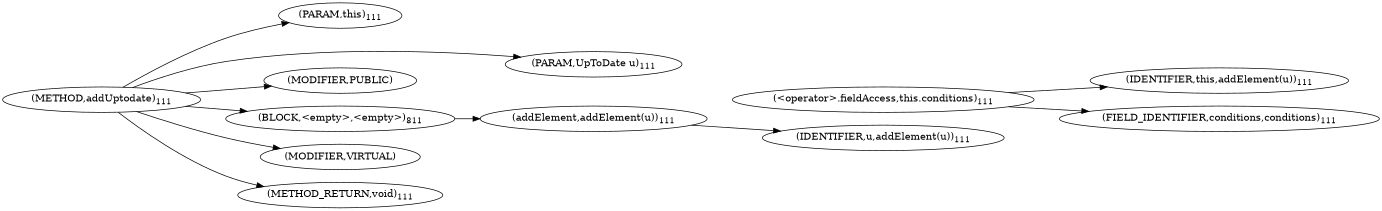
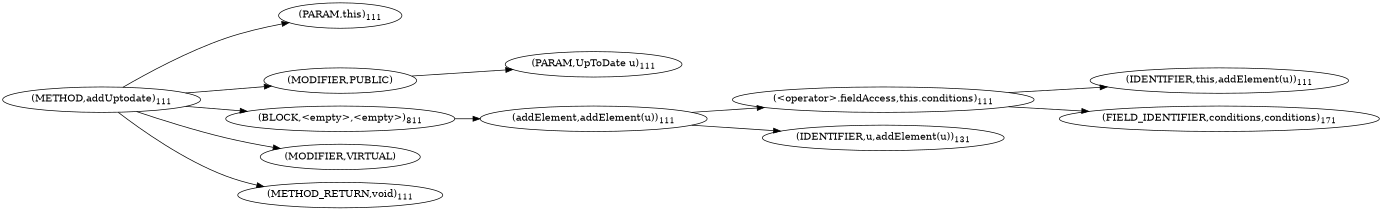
(321, 53) -> (459, 73)
none -> (724, 110)
(1329, 118) -> (1329, 118)
(962, 137) -> (962, 137)
